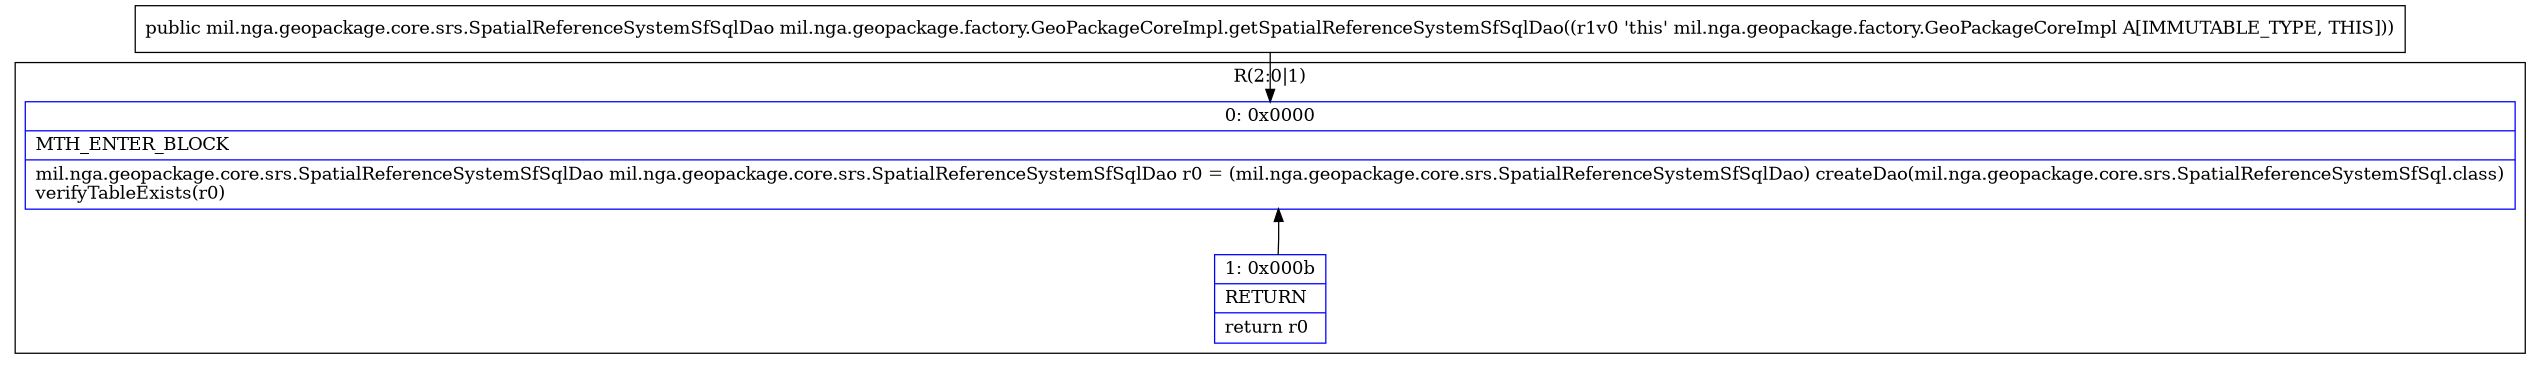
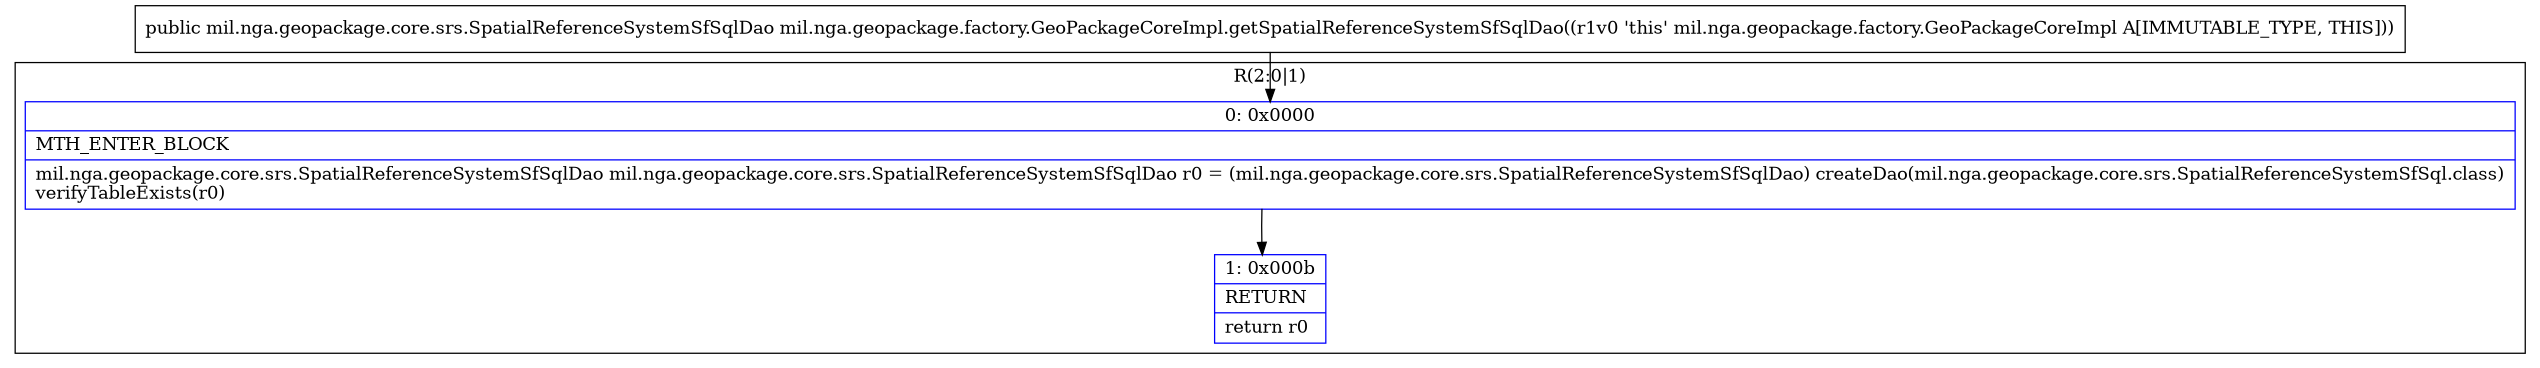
(1279, 238) -> (1262, 226)
